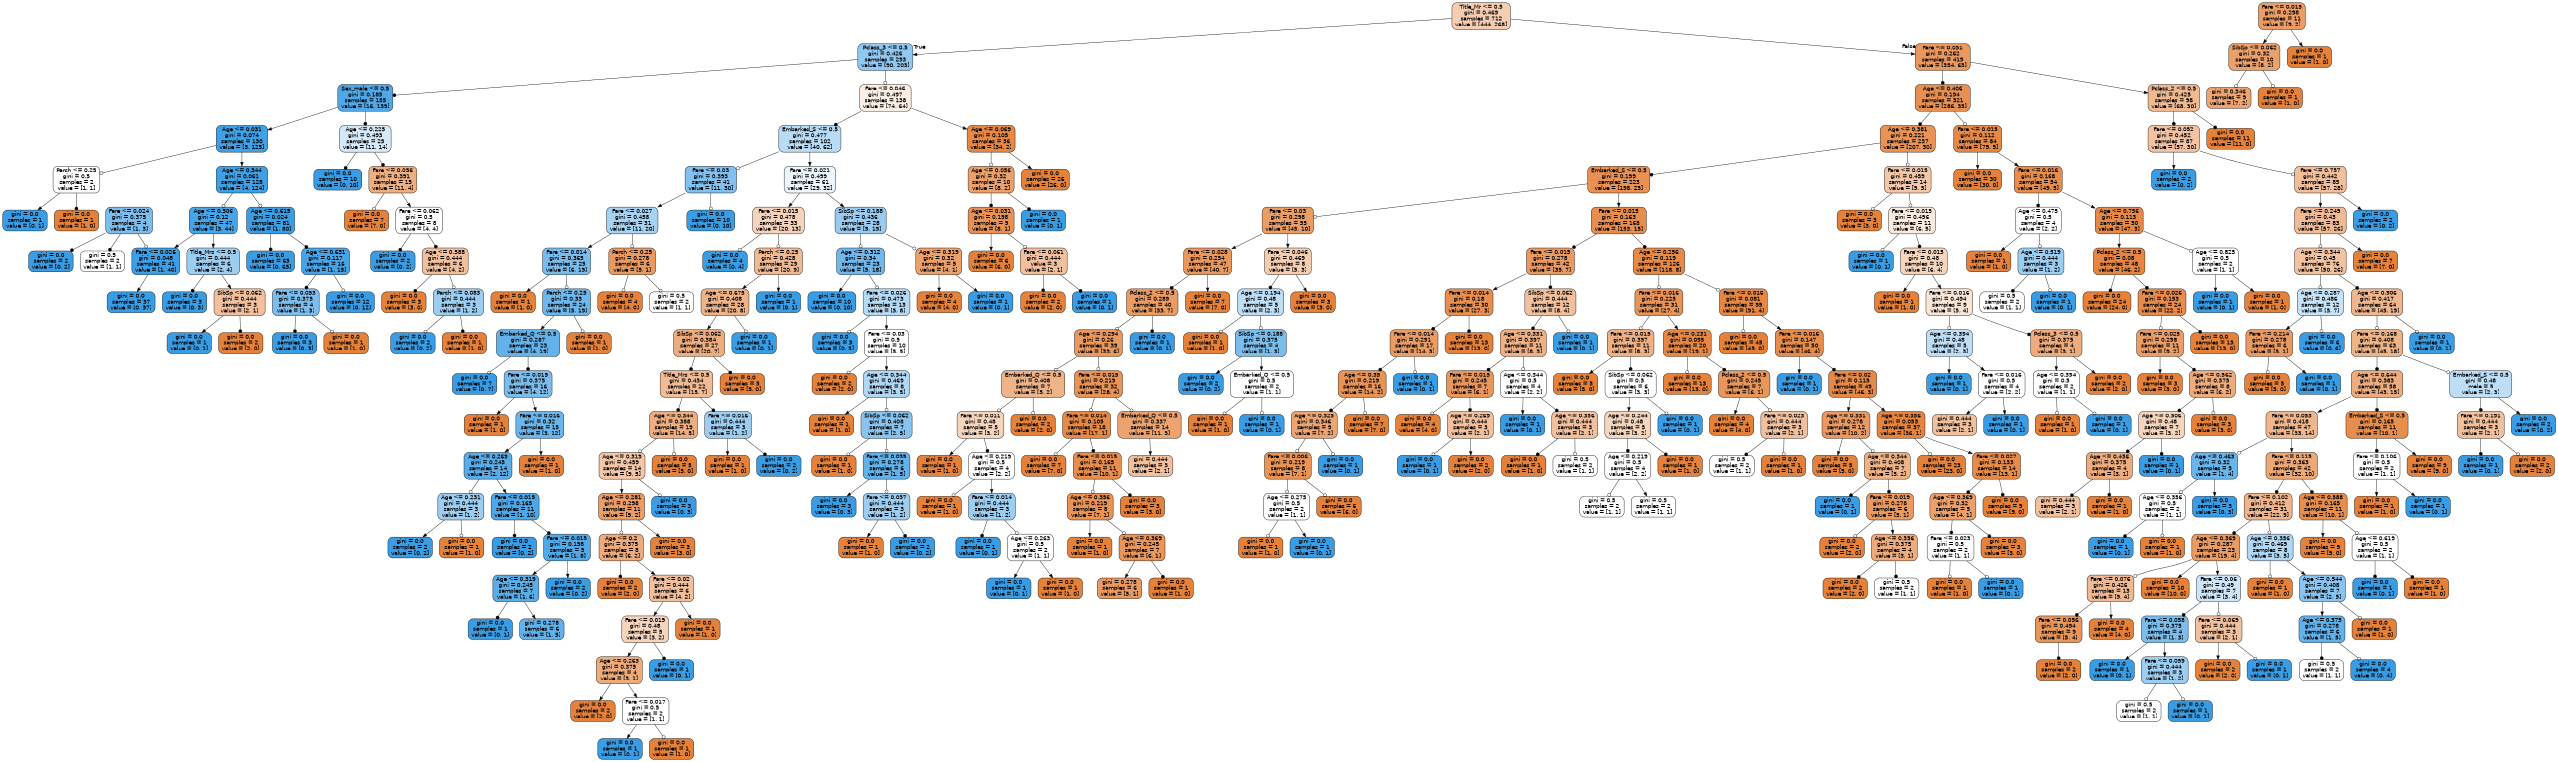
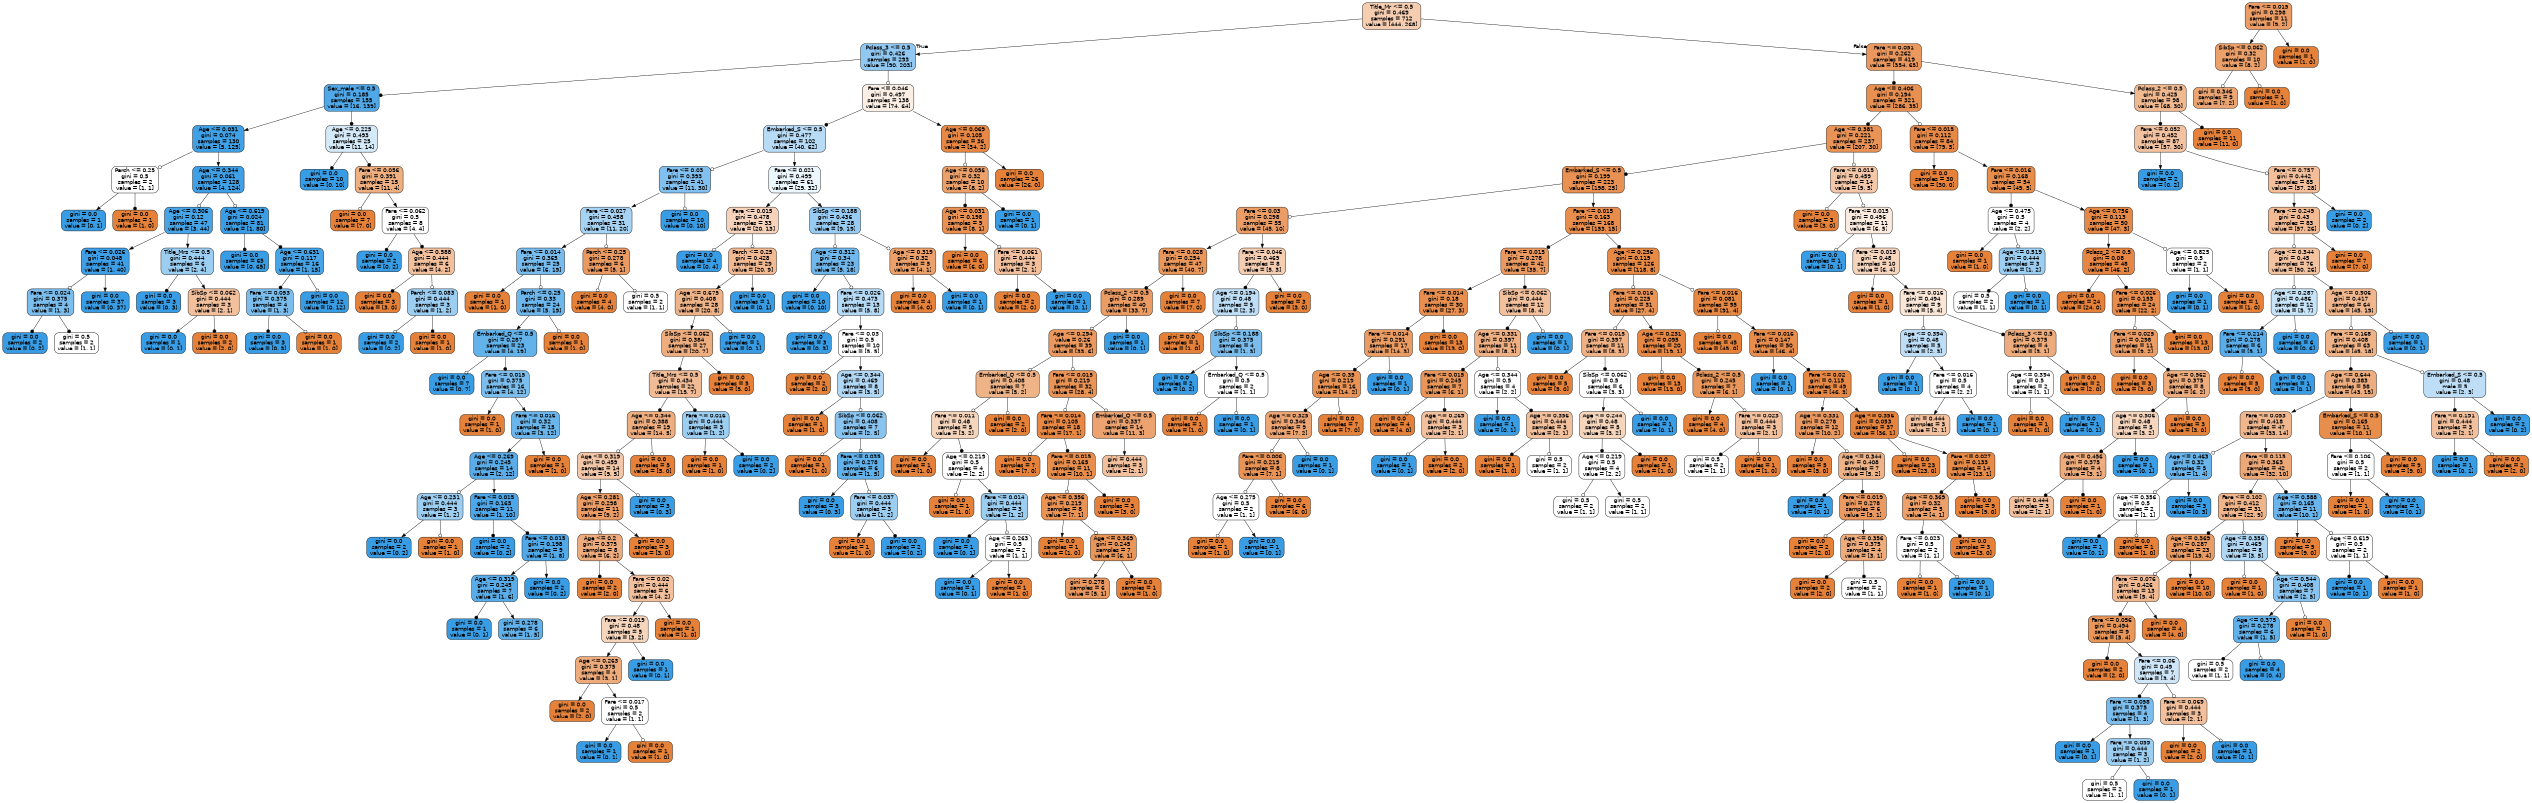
(142, 240) -> (79, 281)
(1044, 261) -> (1018, 261)
(1098, 343) -> (1073, 343)
(2269, 343) -> (2243, 343)
(2162, 425) -> (2135, 425)
(2323, 507) -> (2297, 507)
(2217, 566) -> (2133, 648)
